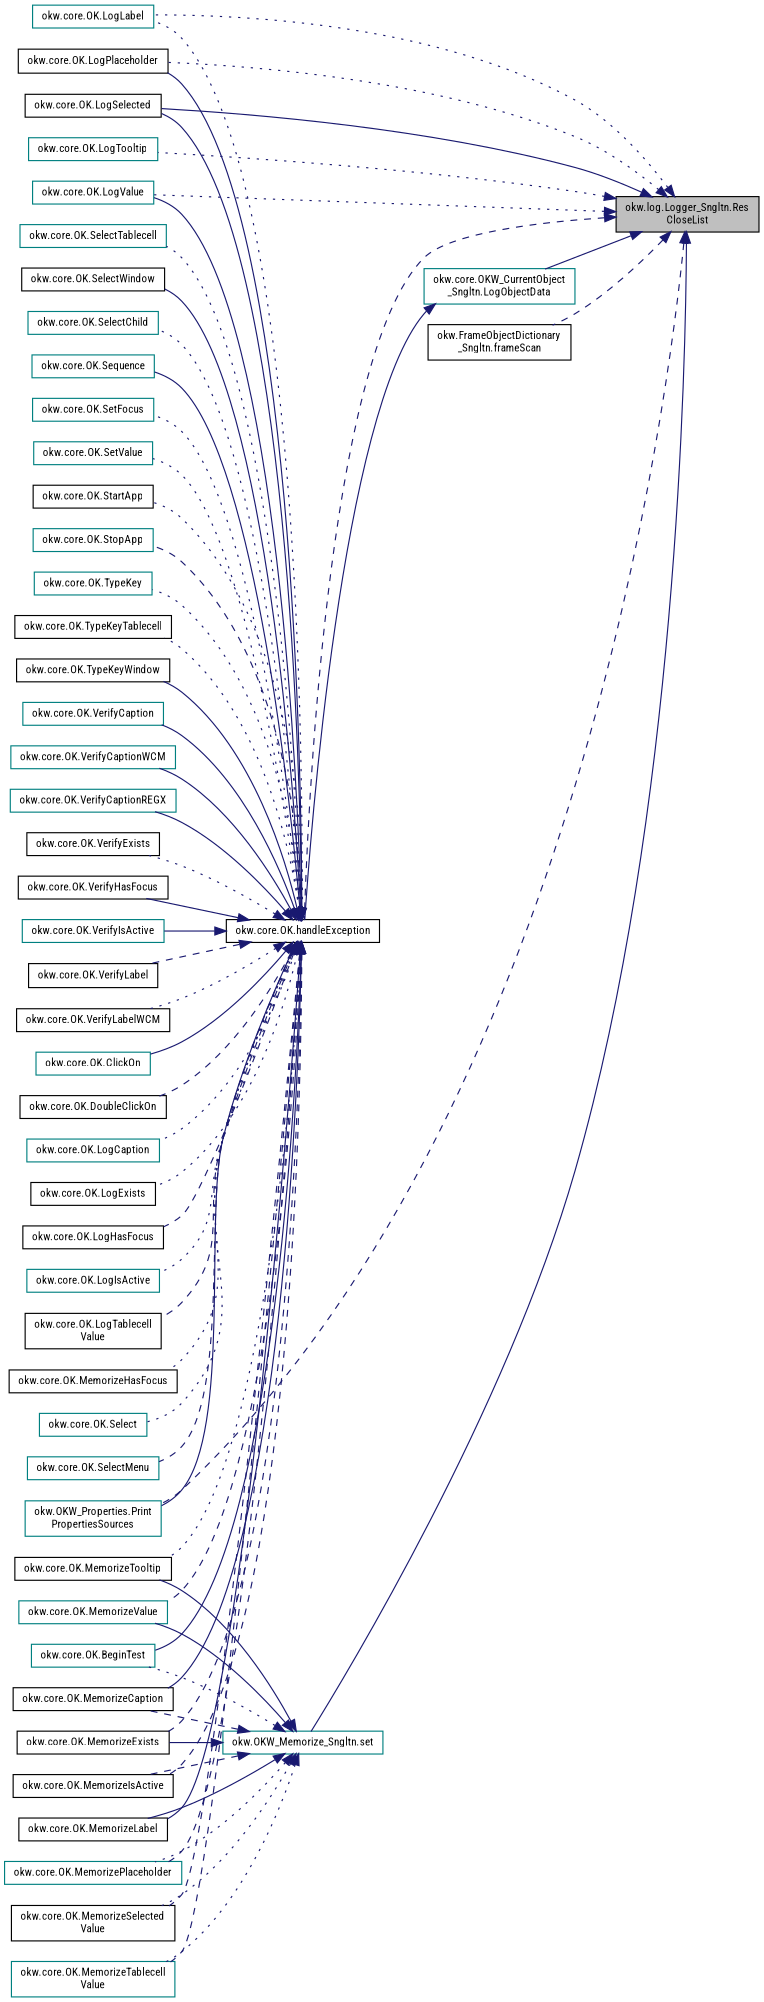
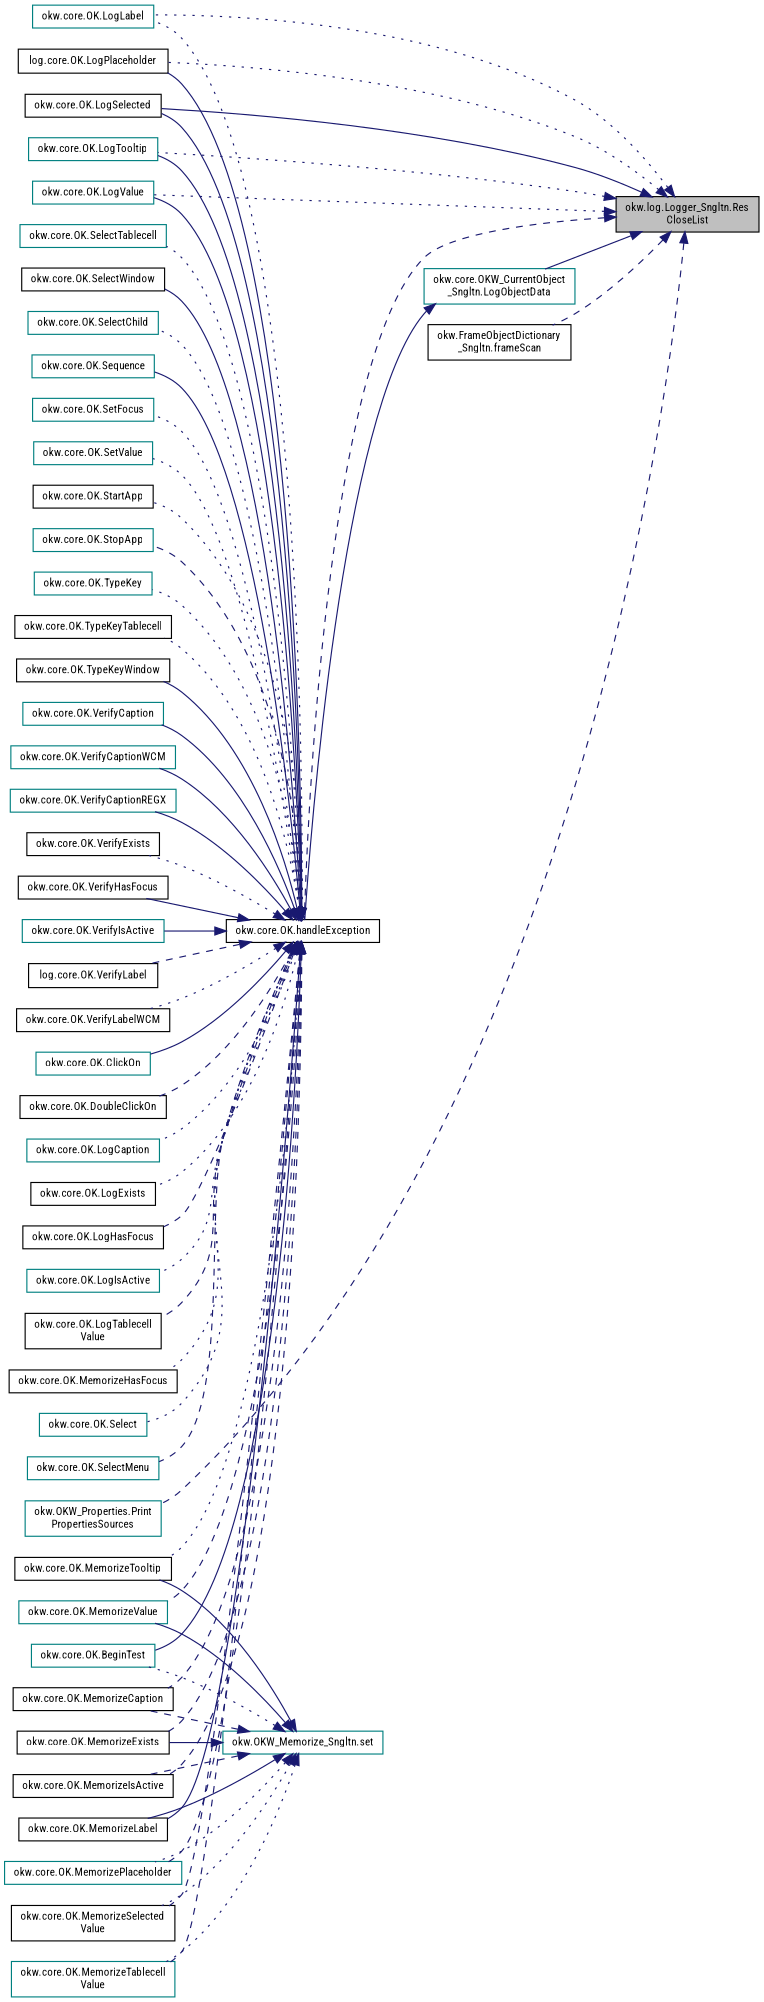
(93, 61) -> (93, 61)
(93, 976) -> (93, 976)
(612, 1018) -> none
(215, 1230) -> (260, 401)
(276, 1332) -> (276, 1332)
